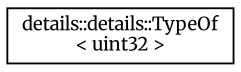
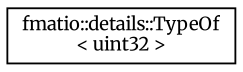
(120, 36) -> (121, 36)
